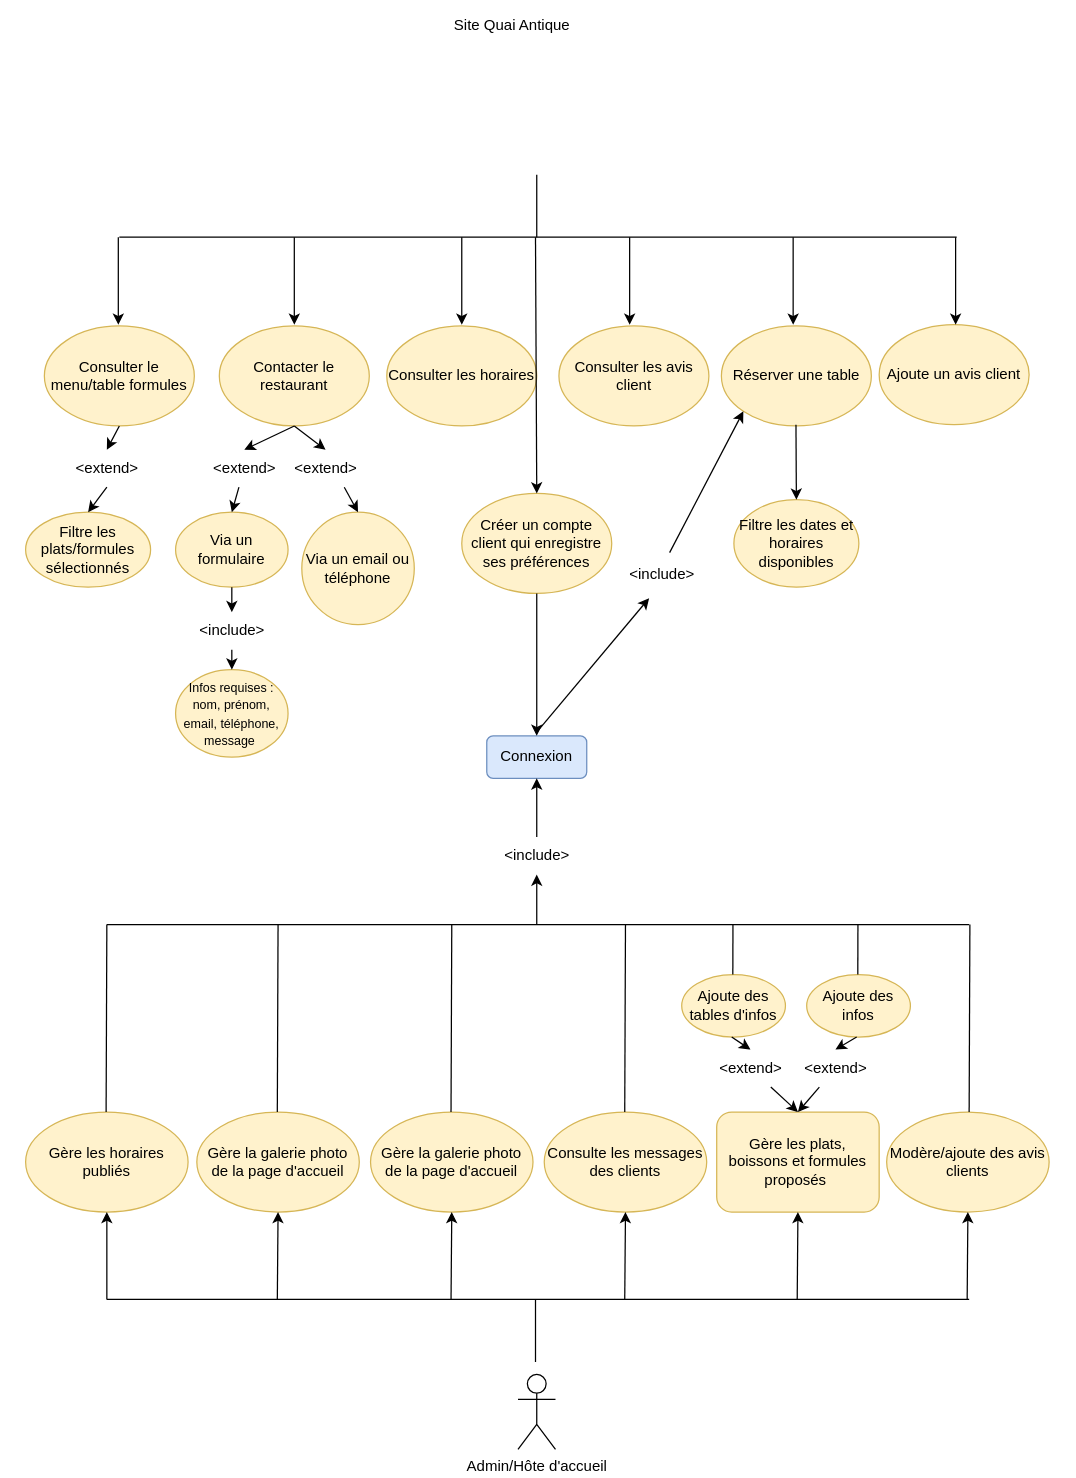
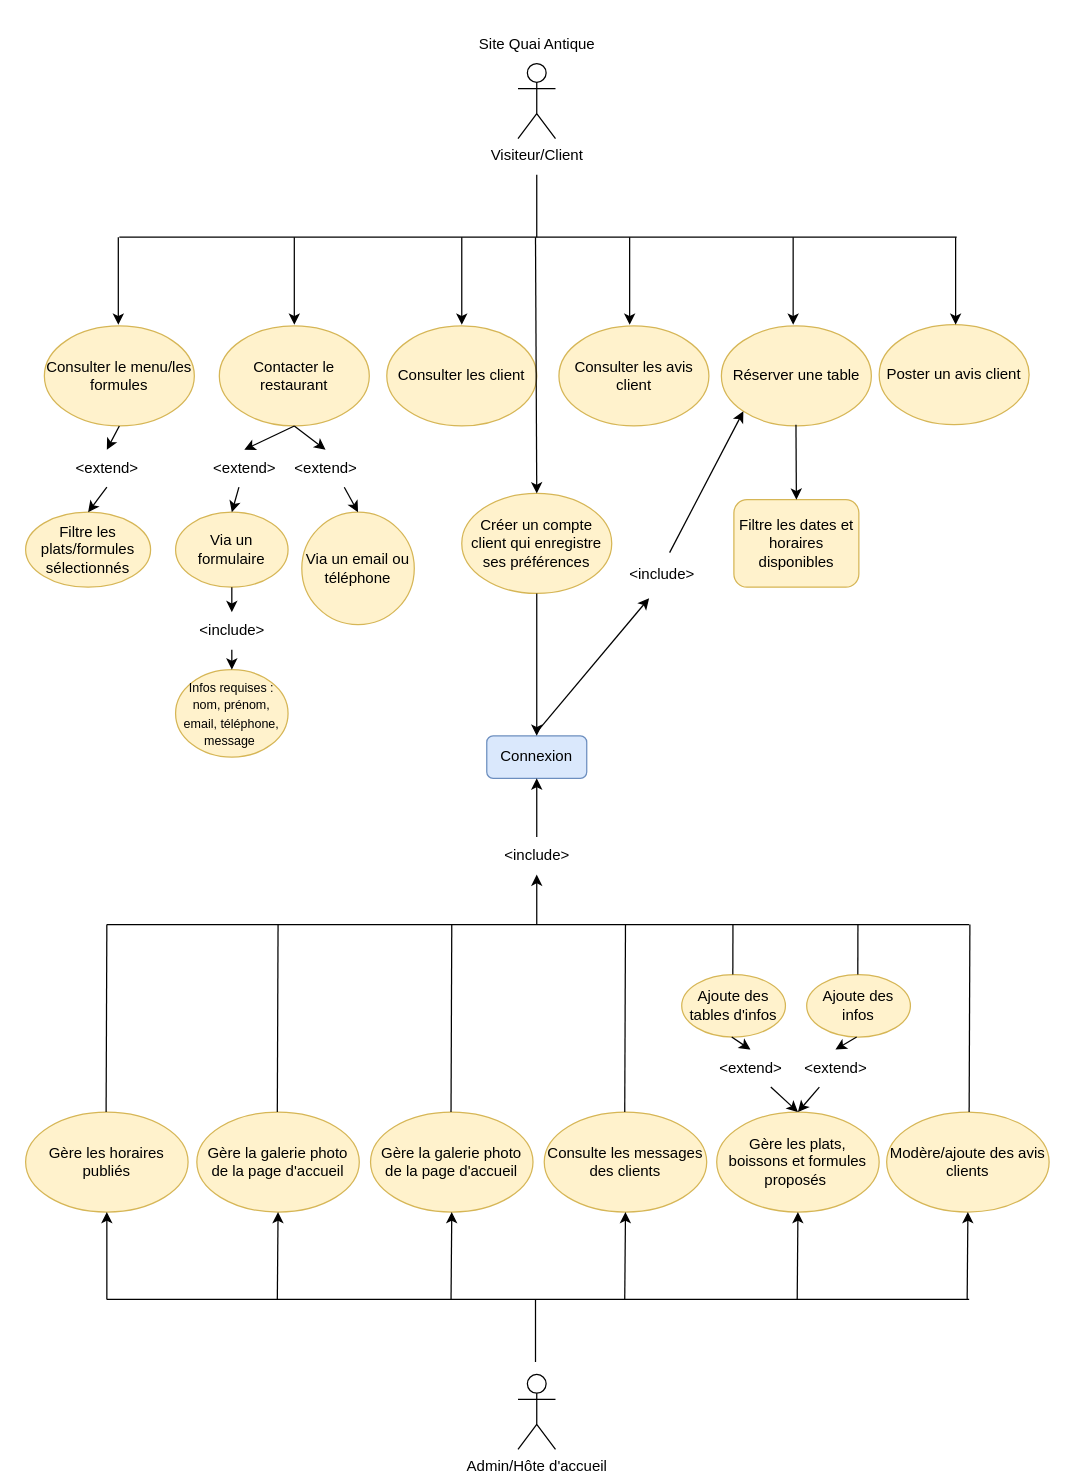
(512, 26) -> (537, 44)
none -> (537, 101)
(954, 374) -> (954, 374)
(119, 376) -> (119, 376)
(462, 376) -> (462, 376)
(797, 543) -> (797, 543)
(798, 1162) -> (798, 1162)
